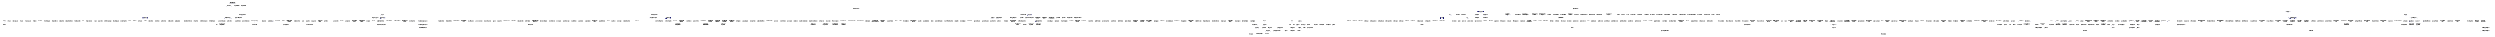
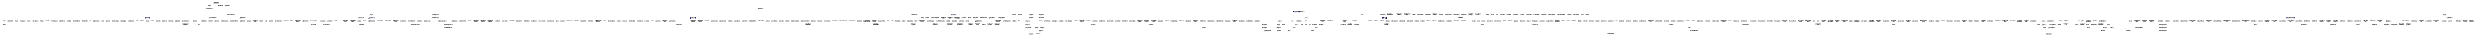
(588, 21) -> none
(2186, 21) -> none
